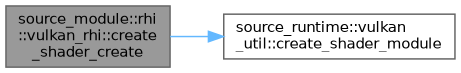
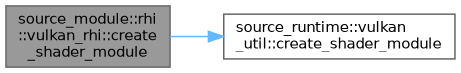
(88, 37) -> (88, 37)
